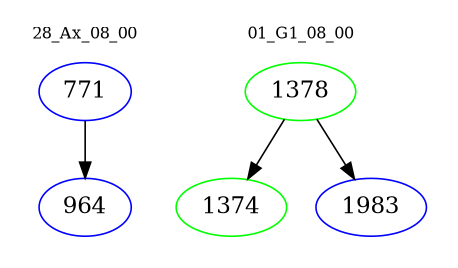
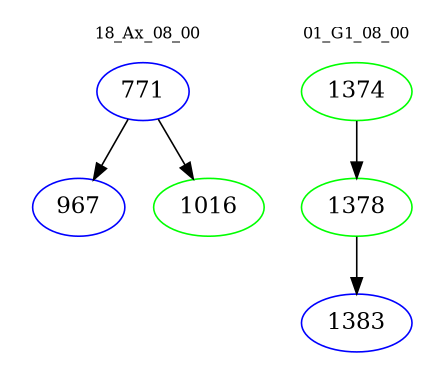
(85, 35) -> (148, 35)
(270, 142) -> (357, 142)
(85, 207) -> (79, 207)
none -> (209, 207)
(371, 207) -> (357, 323)
